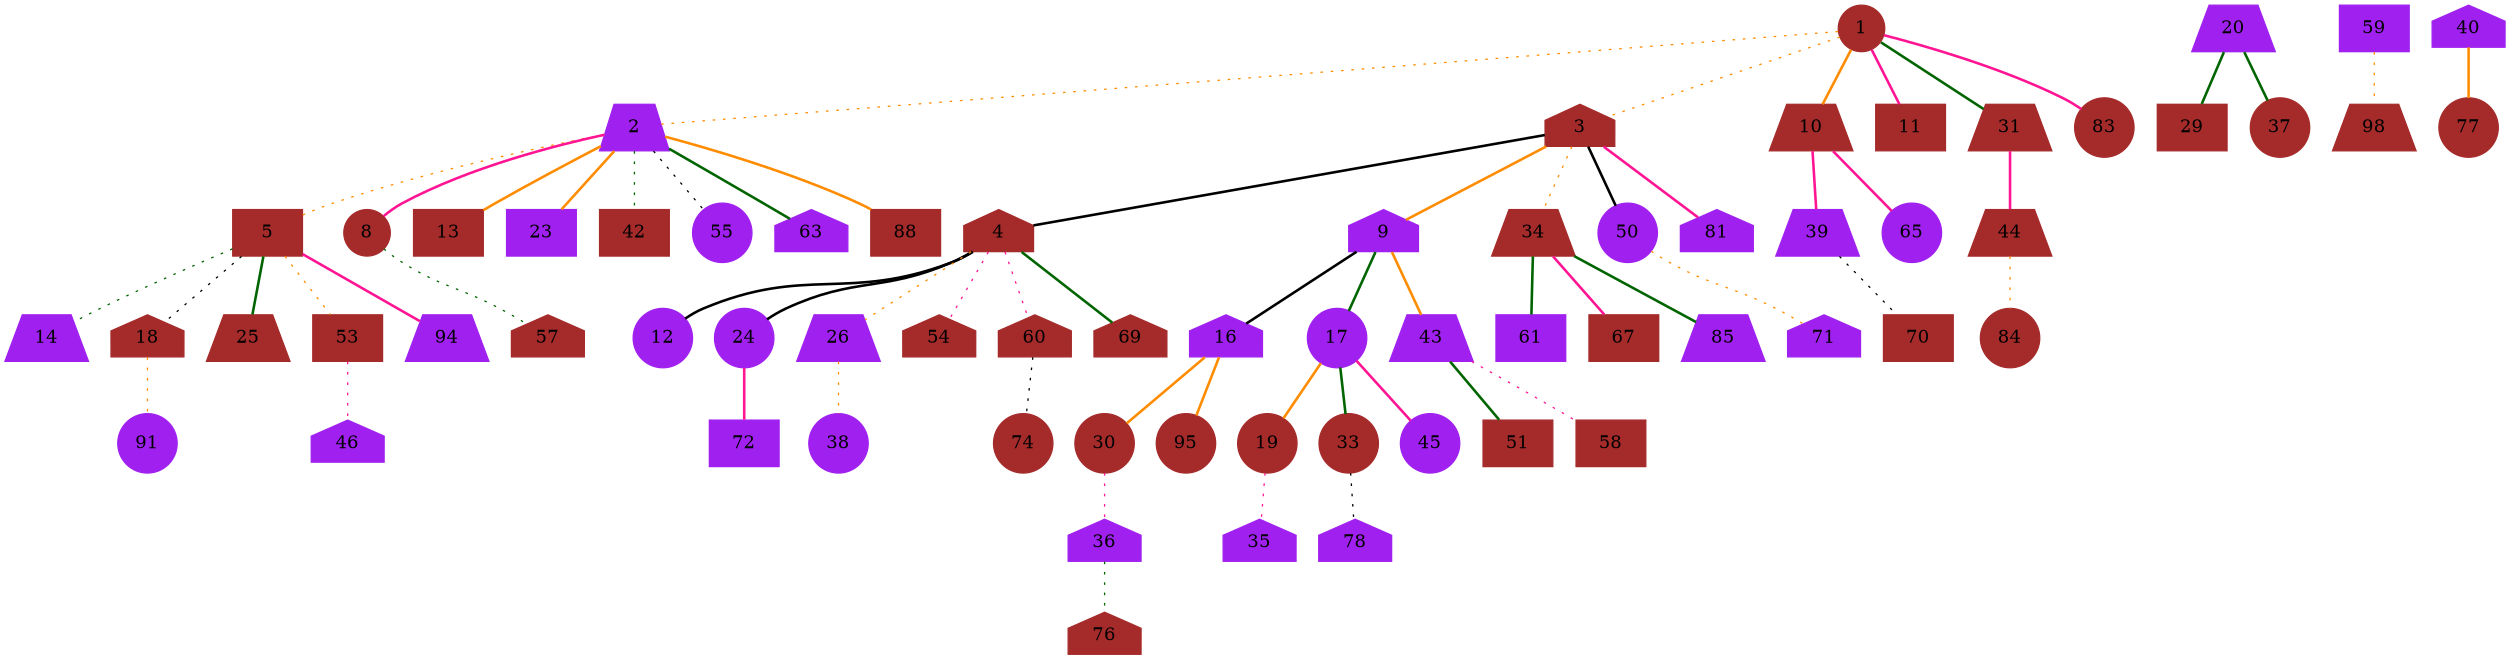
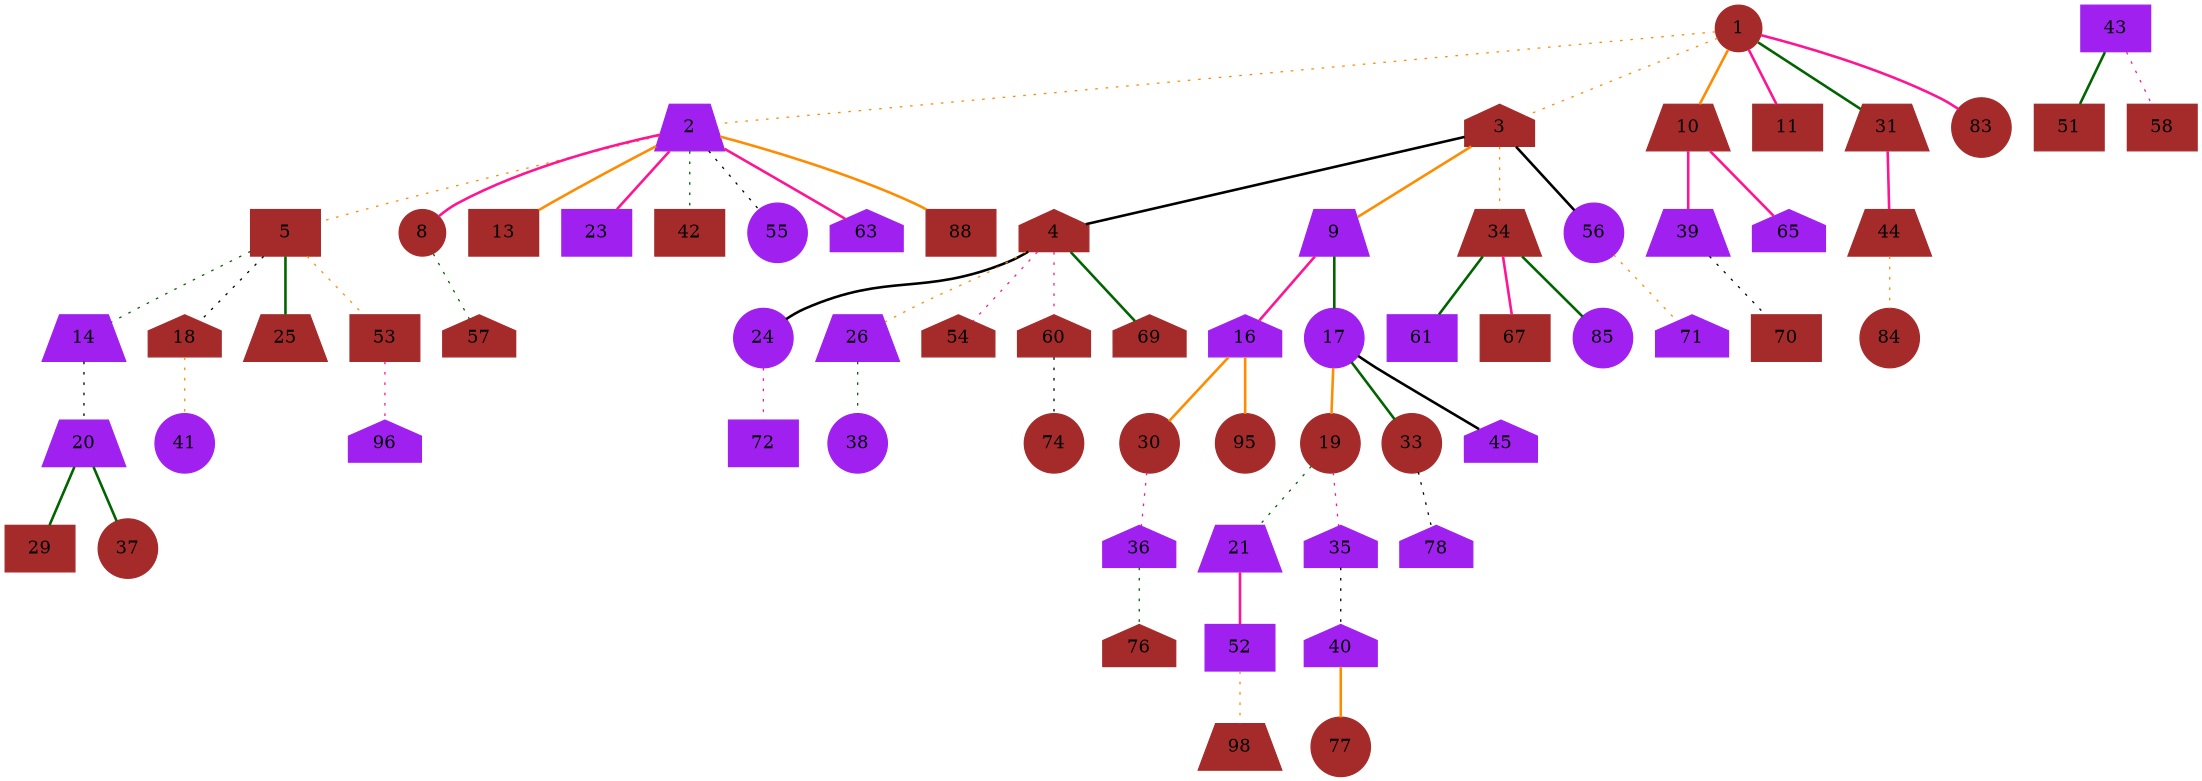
(2374, 28) -> (1240, 648)
(588, 180) -> (643, 180)
(730, 184) -> (785, 184)
(1384, 233) -> (1334, 233)
(1628, 233) -> (1594, 233)
(1717, 233) -> none
(1912, 233) -> (1789, 233)
(1407, 283) -> none
(1301, 288) -> (1287, 289)
(447, 338) -> none
(663, 338) -> none
(1431, 338) -> (2116, 28)
(1723, 338) -> (1603, 338)
(839, 388) -> (858, 388)
none -> (84, 391)
(1384, 391) -> (1418, 393)
(744, 394) -> (763, 394)
(147, 443) -> (185, 443)
(348, 443) -> (385, 443)
(1430, 443) -> (1501, 443)
none -> (1240, 549)
none -> (1341, 596)
